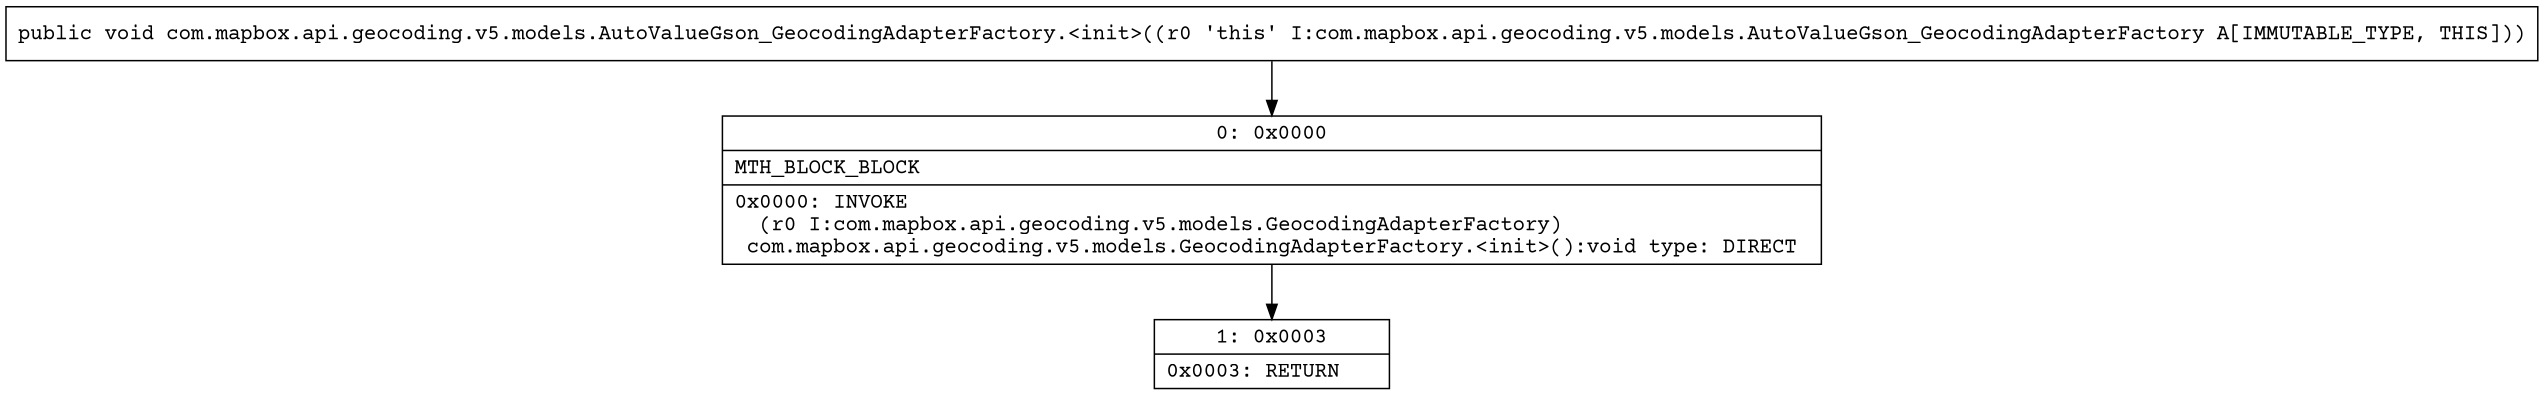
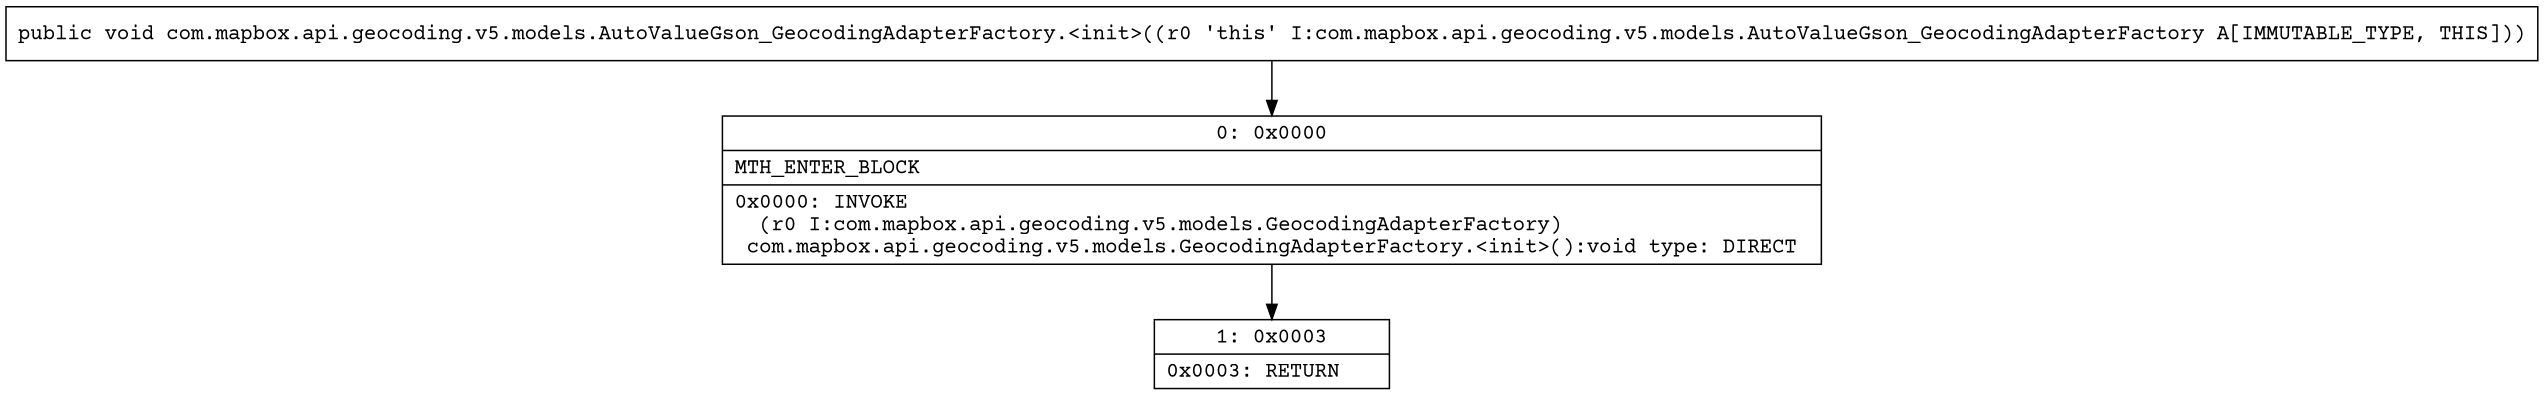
(827, 167) -> (827, 167)
